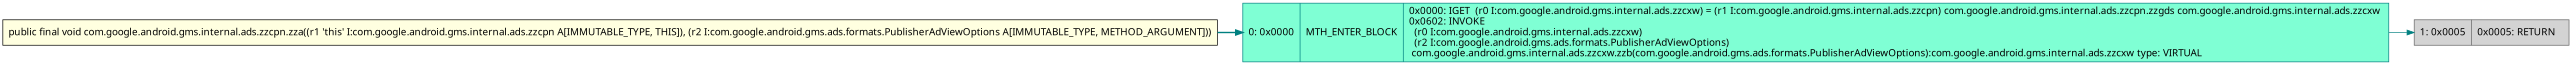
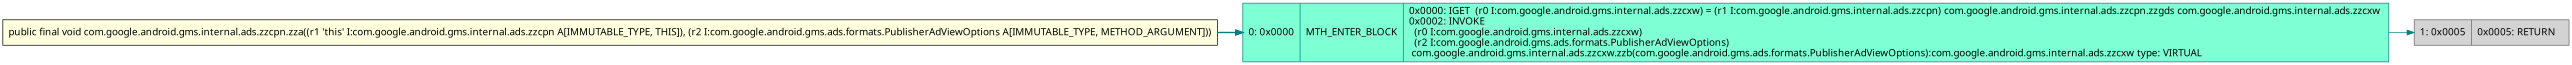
(1450, 22) -> (1450, 22)
